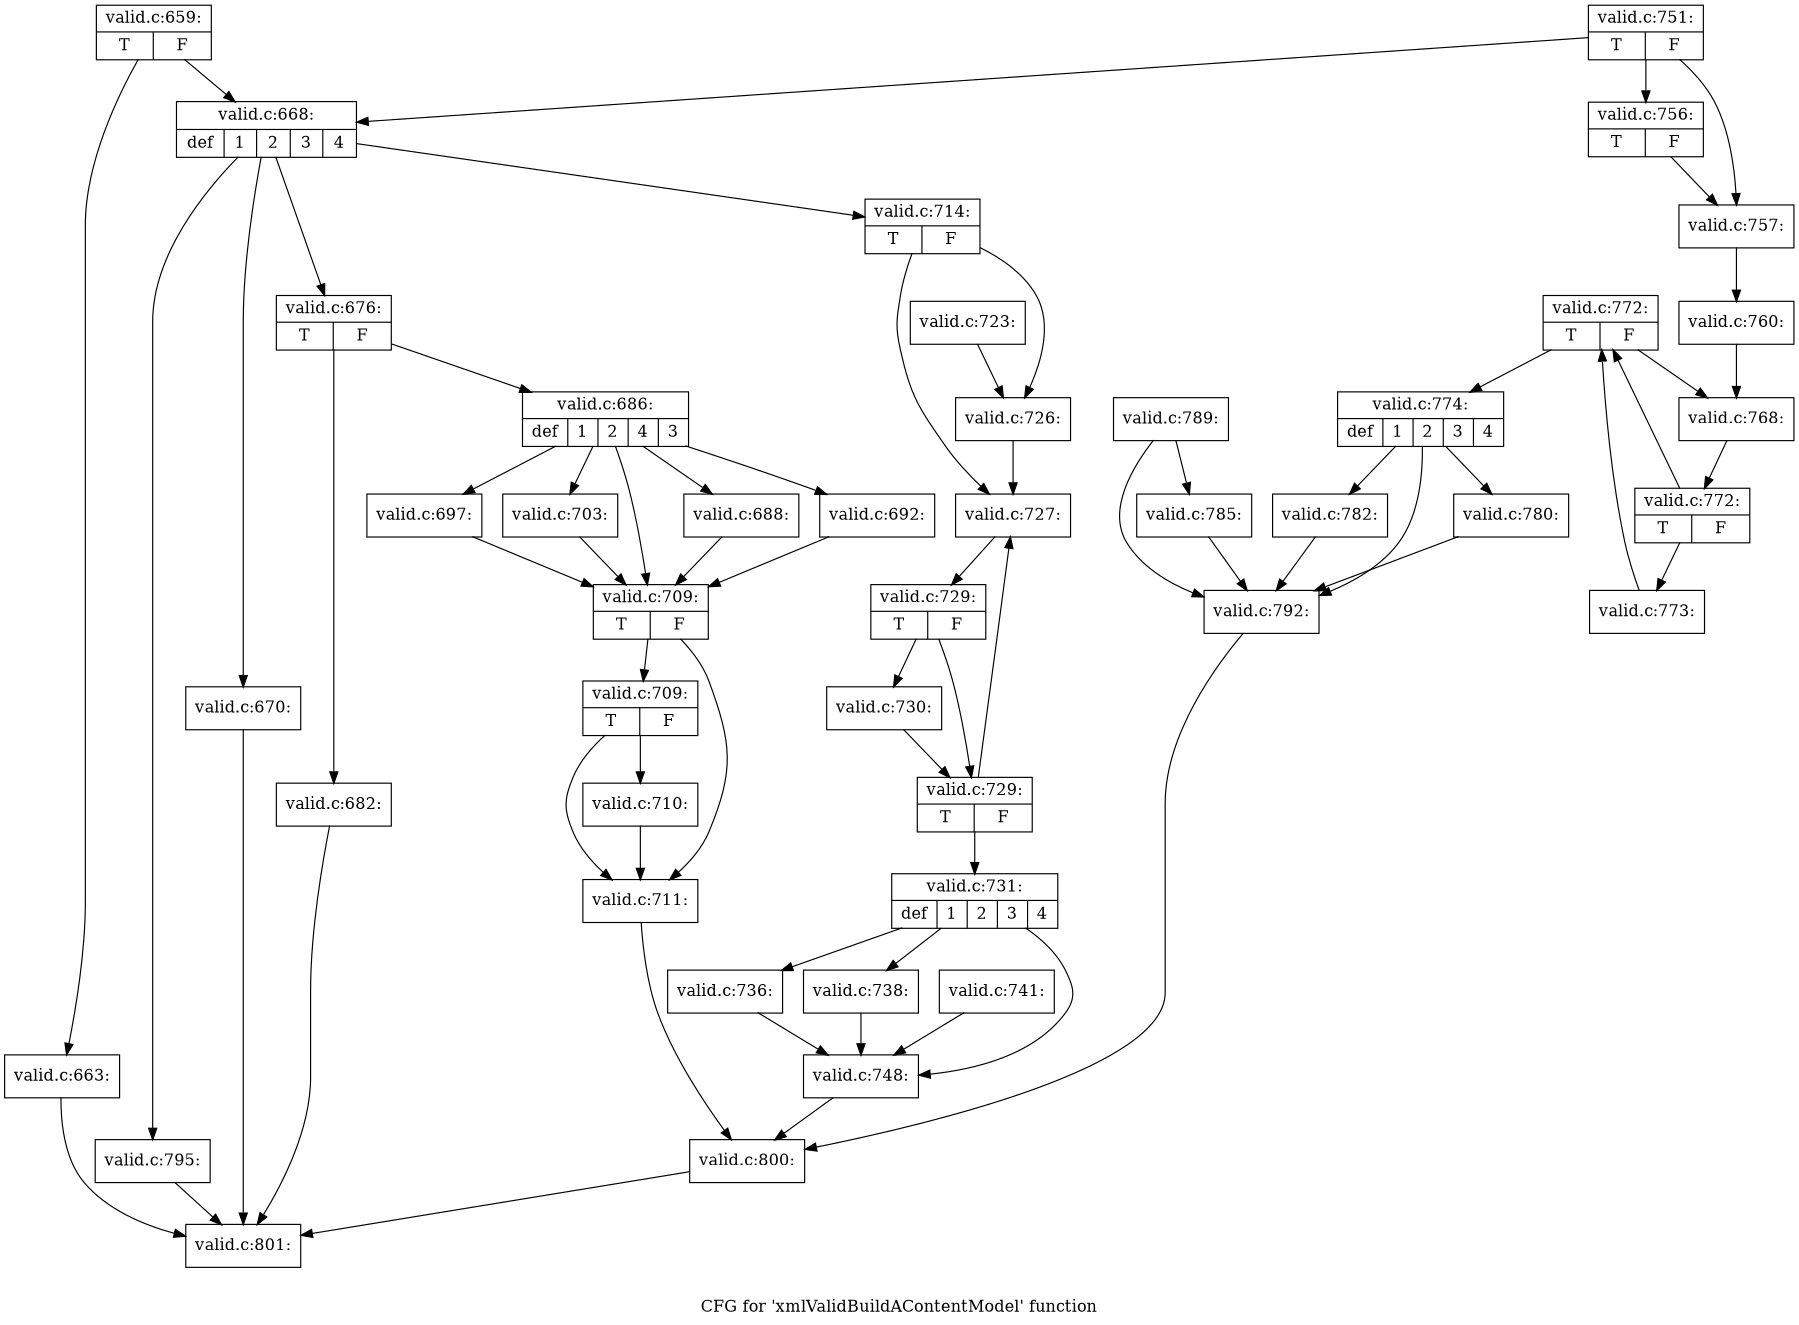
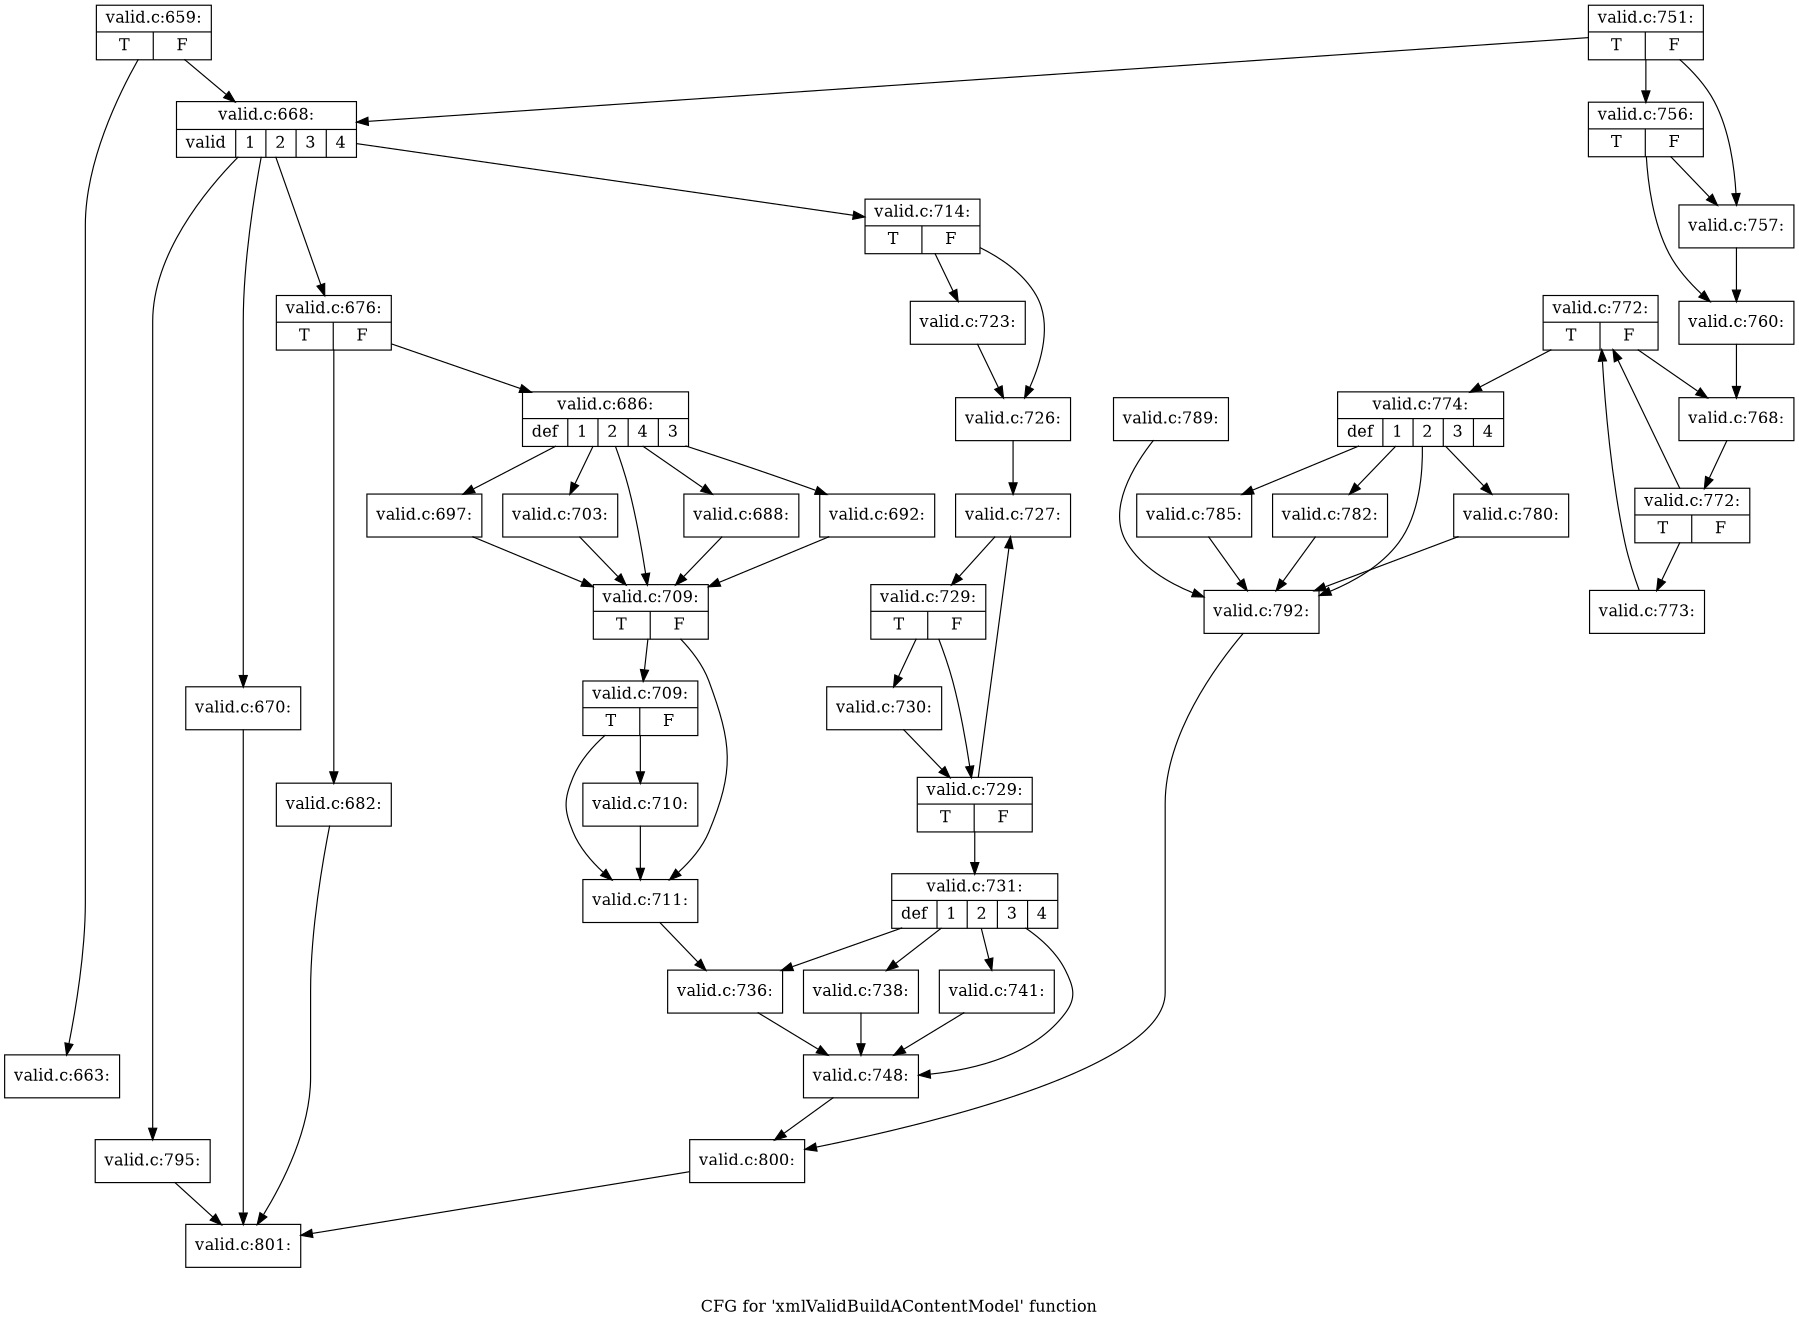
(200, 143) -> (206, 143)
none -> (1660, 231)
(908, 380) -> (944, 272)
(1181, 462) -> (1306, 468)
none -> (985, 943)
(666, 1033) -> (679, 942)
(89, 1188) -> none
